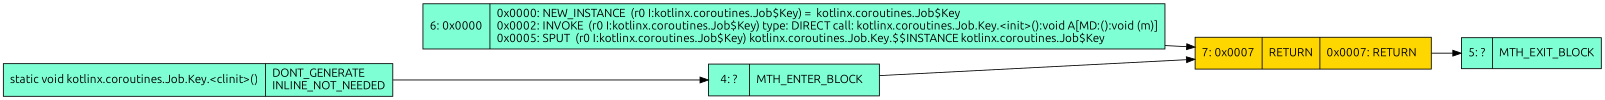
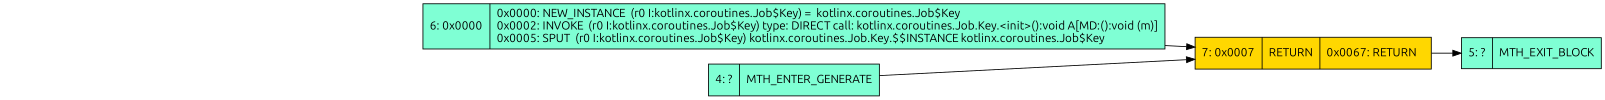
(1376, 53) -> (1376, 53)
(198, 80) -> none
(809, 80) -> (809, 80)
